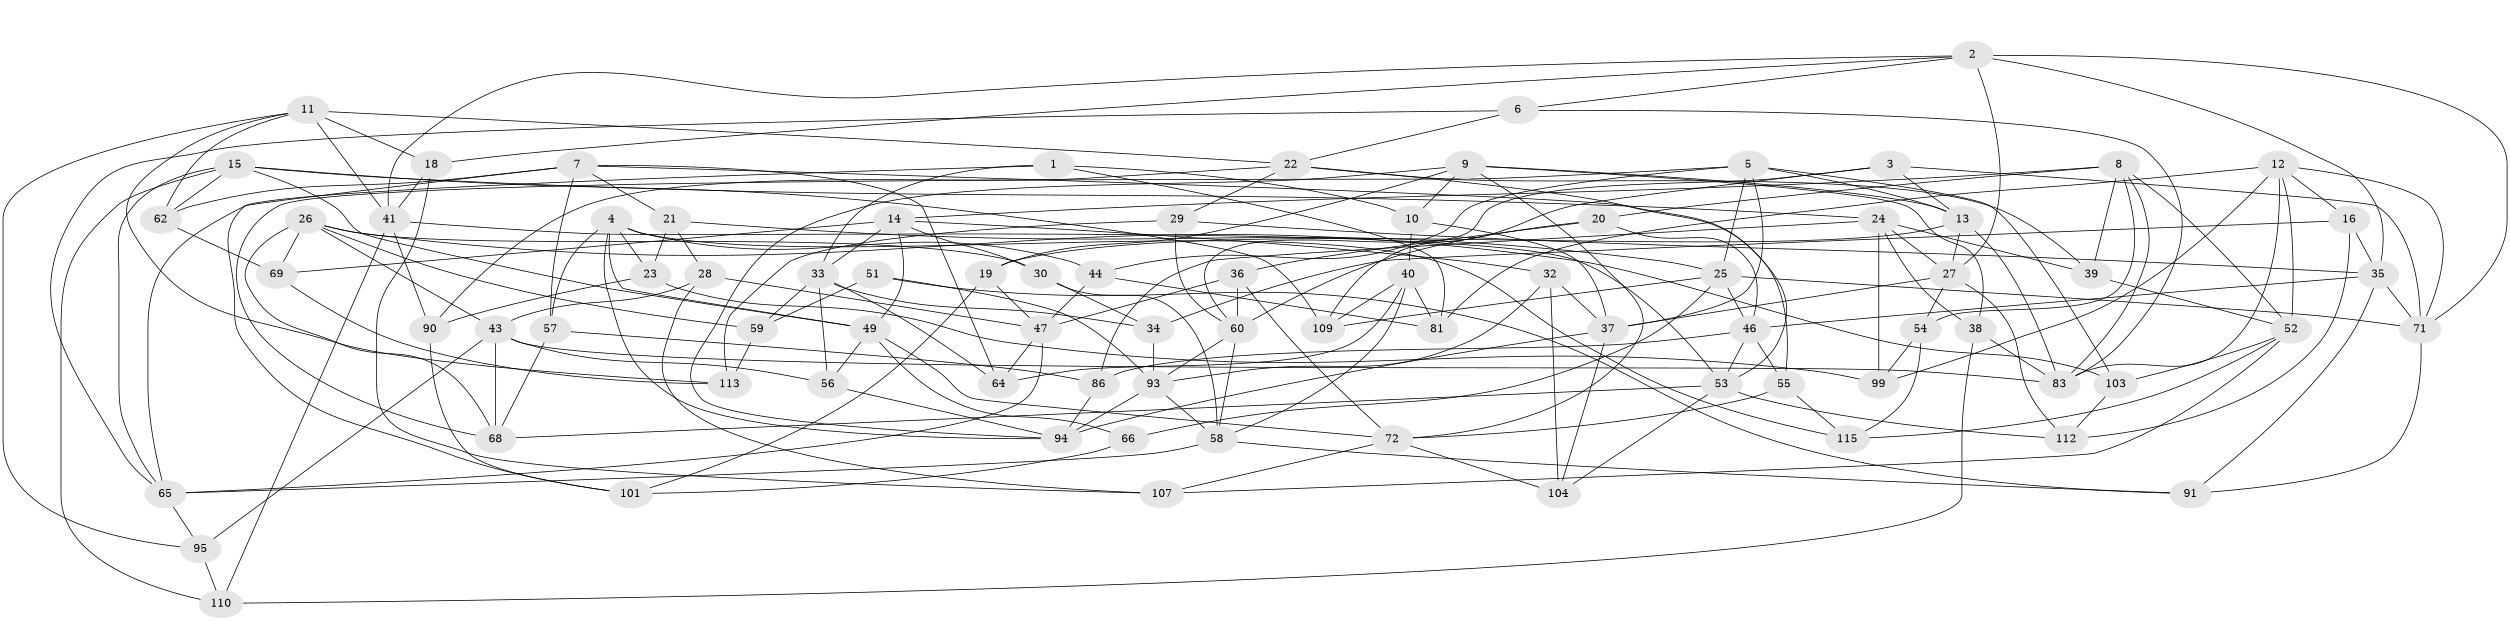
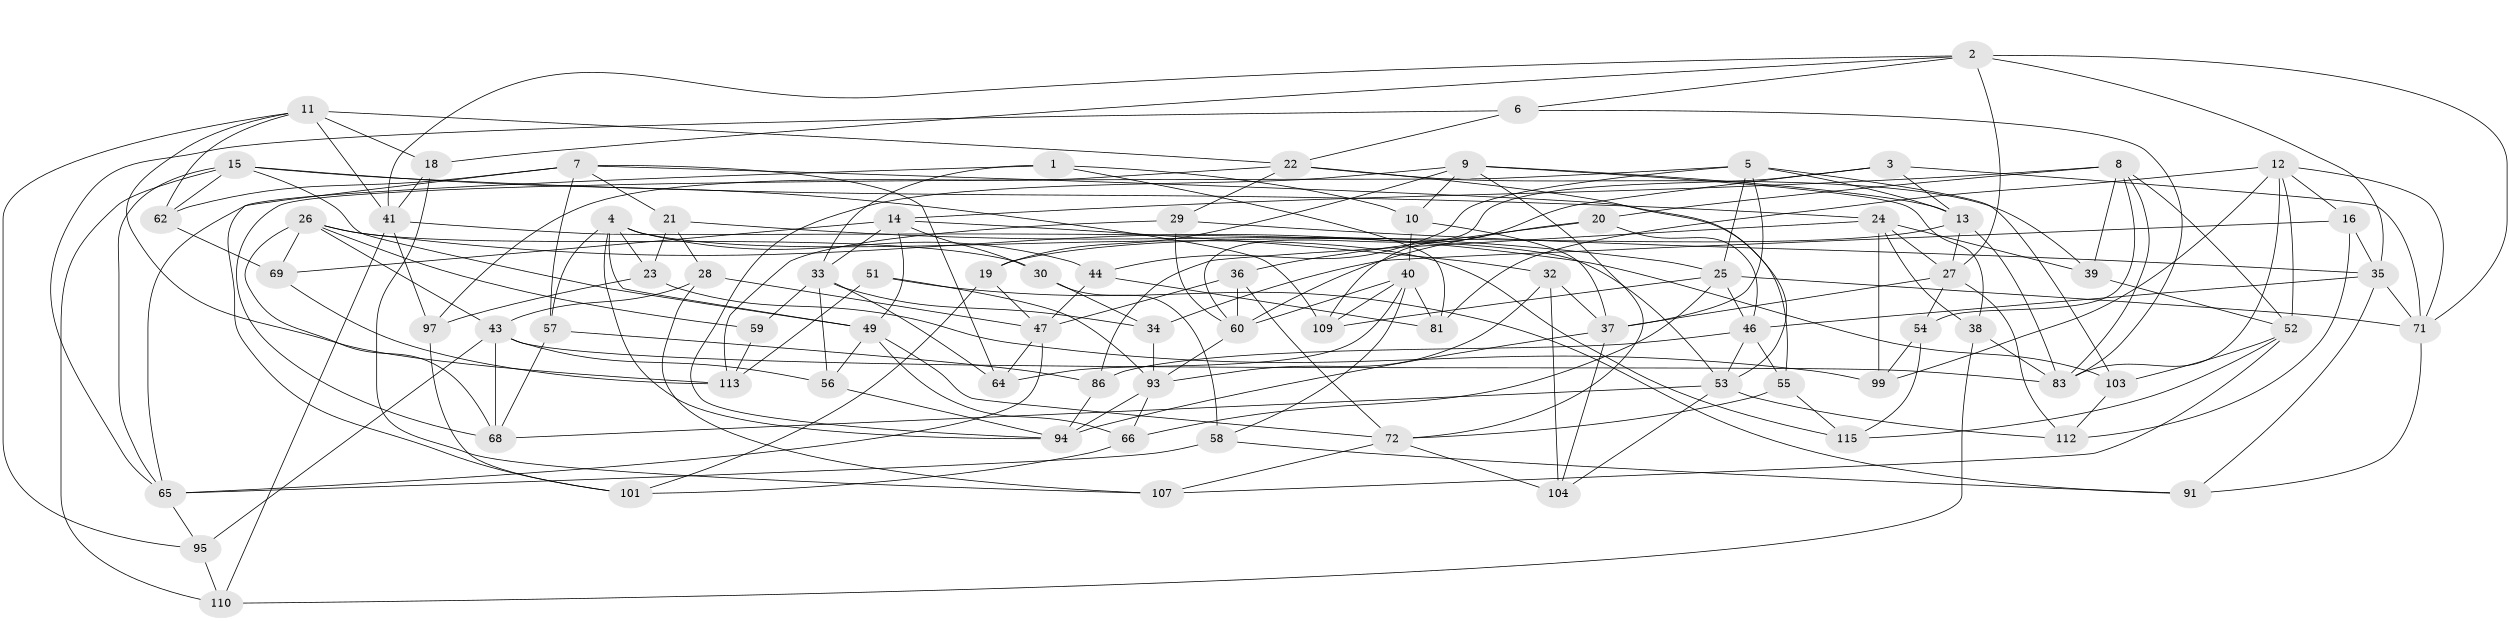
(815, 302) -> (802, 330)
(430, 330) -> (430, 330)
(1227, 384) -> (1323, 302)
(1187, 414) -> (1144, 406)
